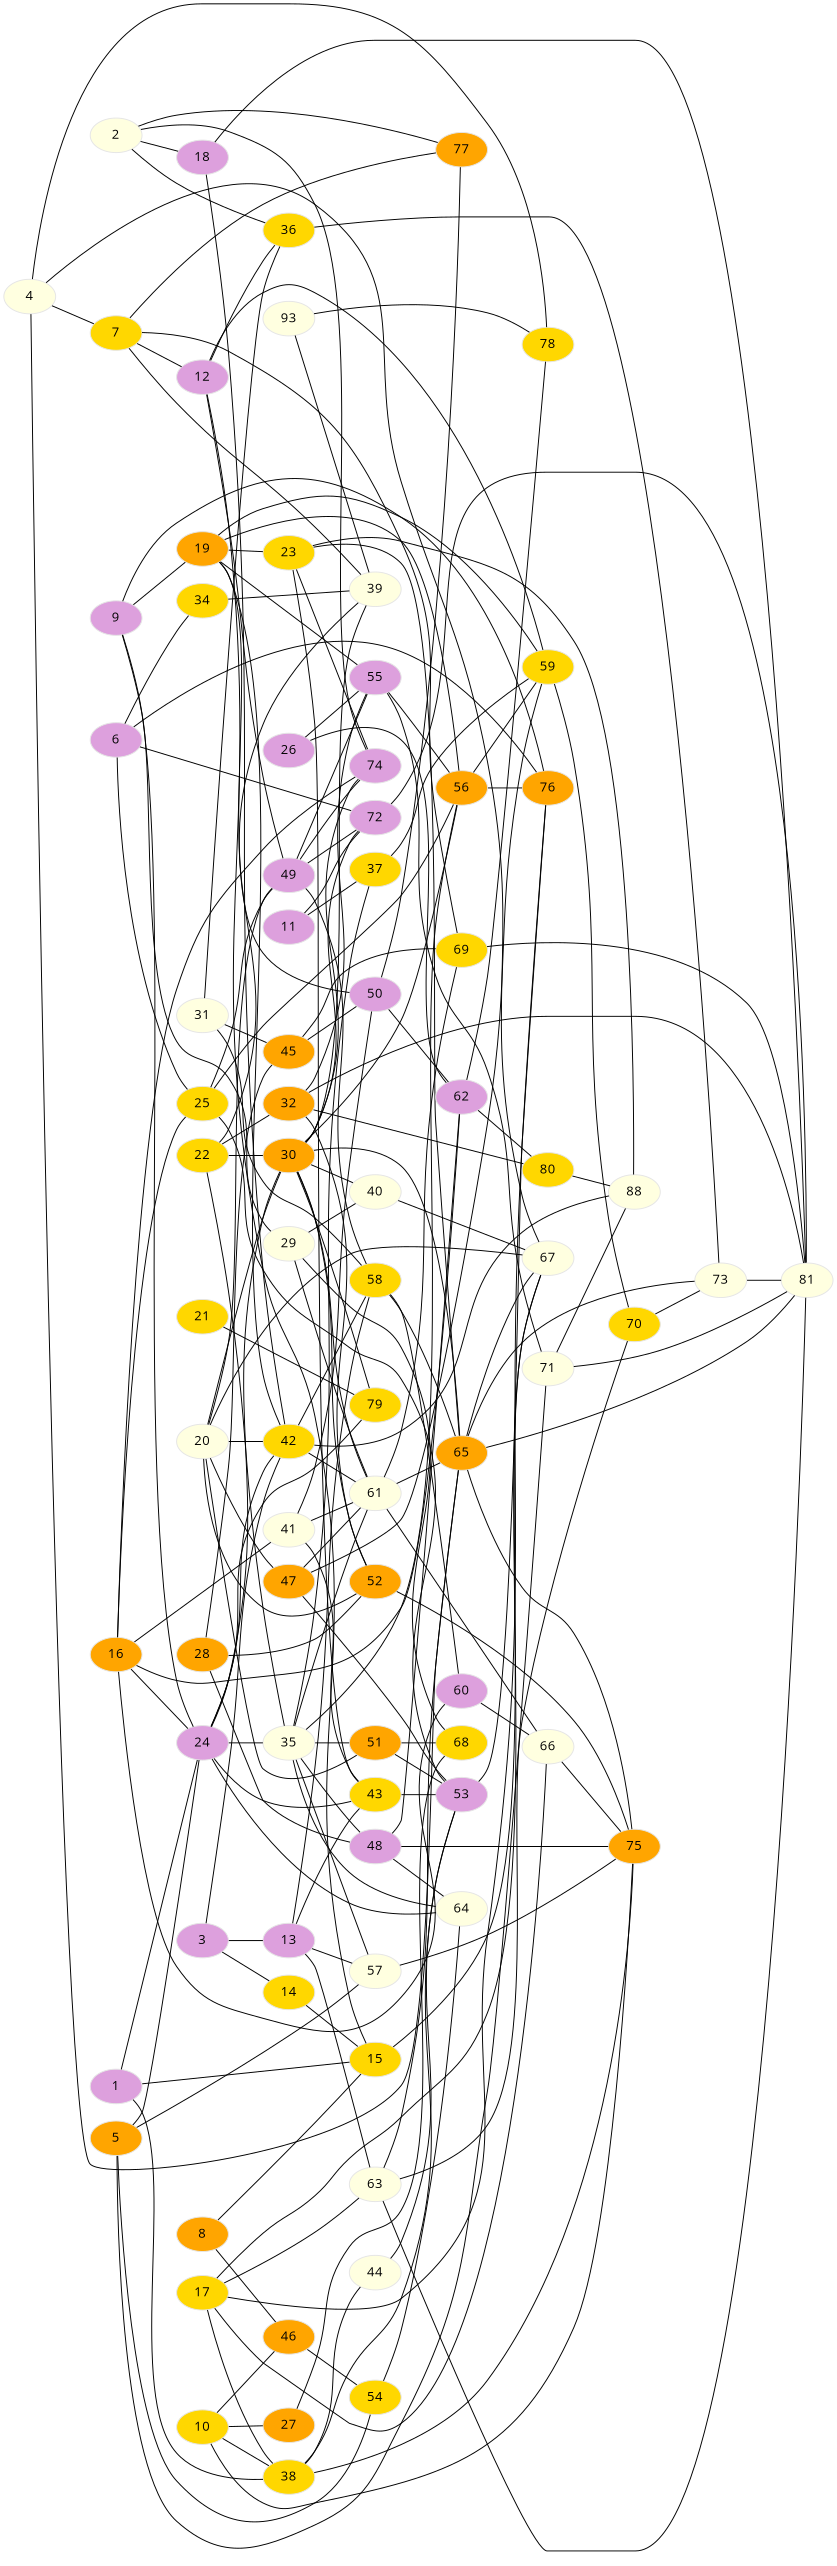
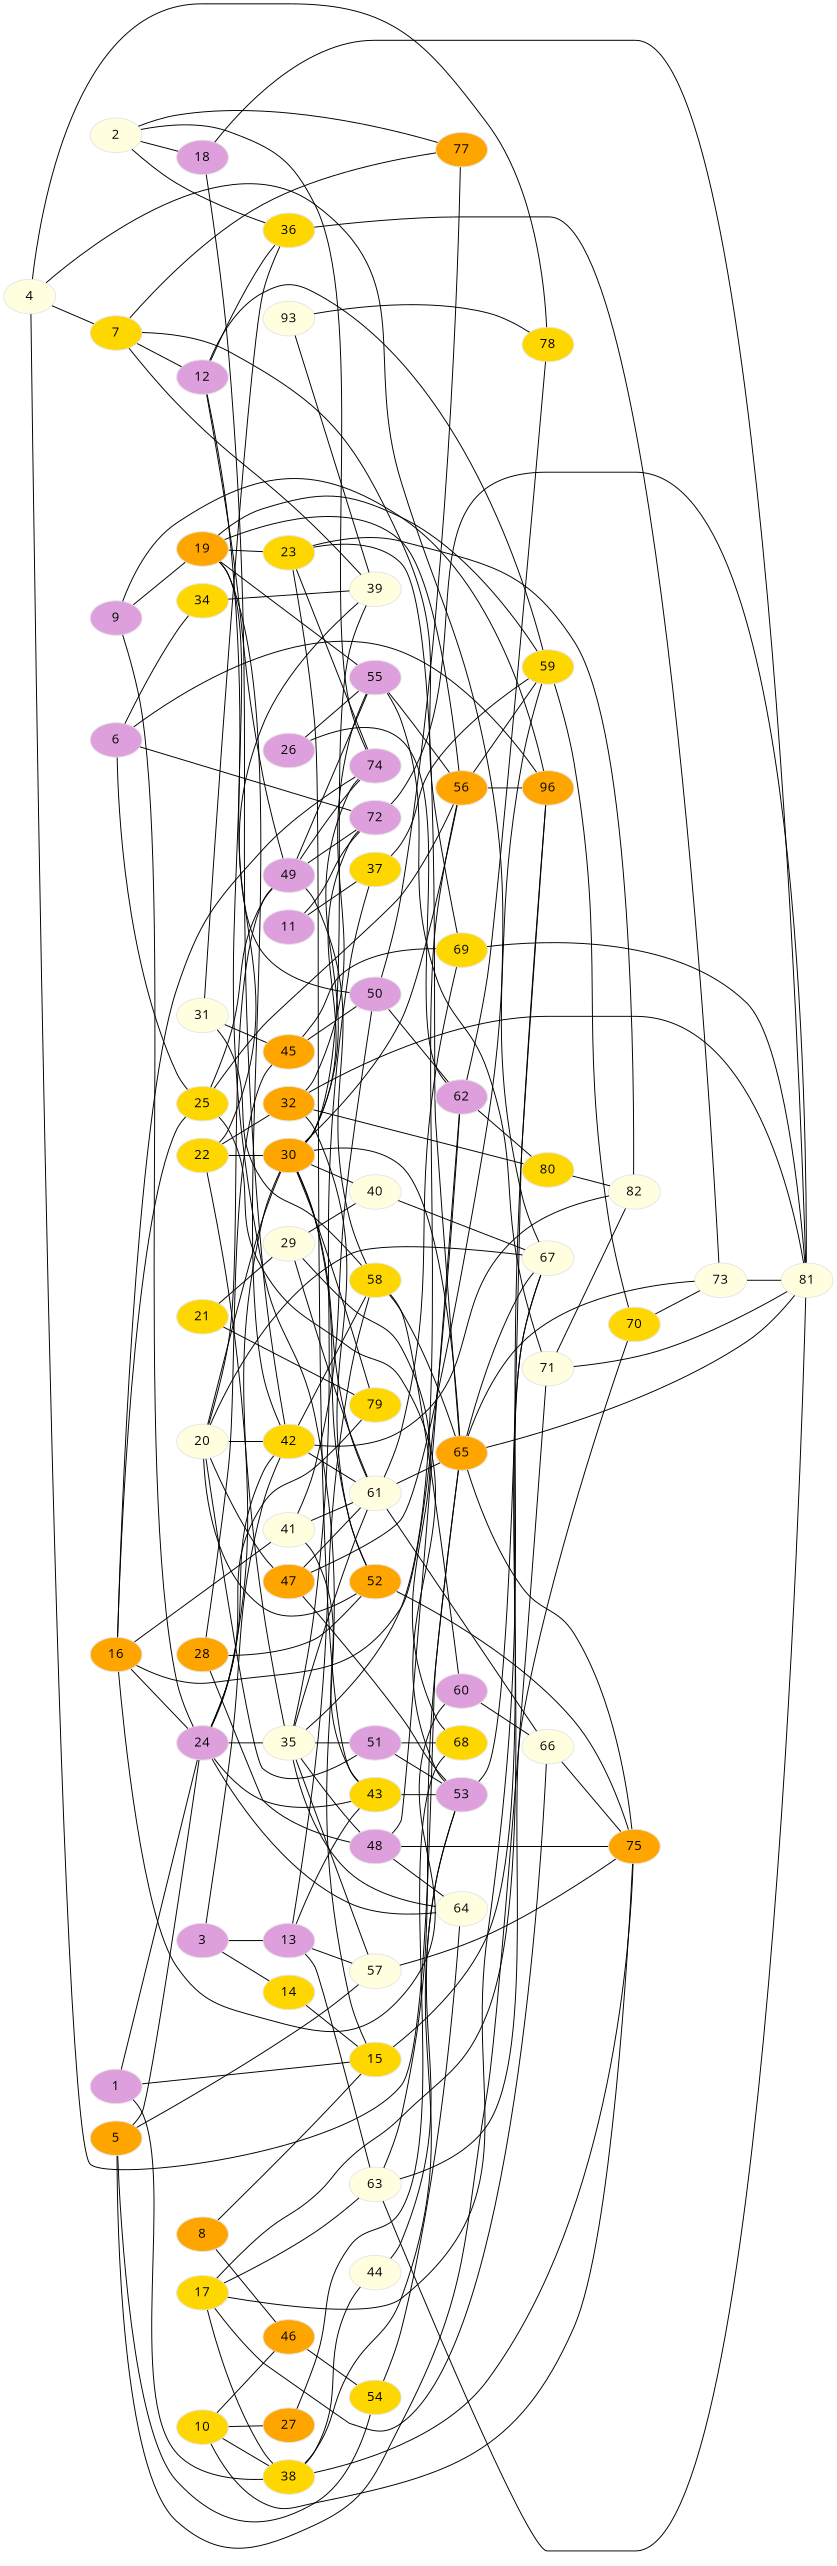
(548, 788) -> (548, 788)
(162, 999) -> (246, 1280)
(634, 1192) -> (634, 1192)
(375, 1743) -> (375, 1743)
